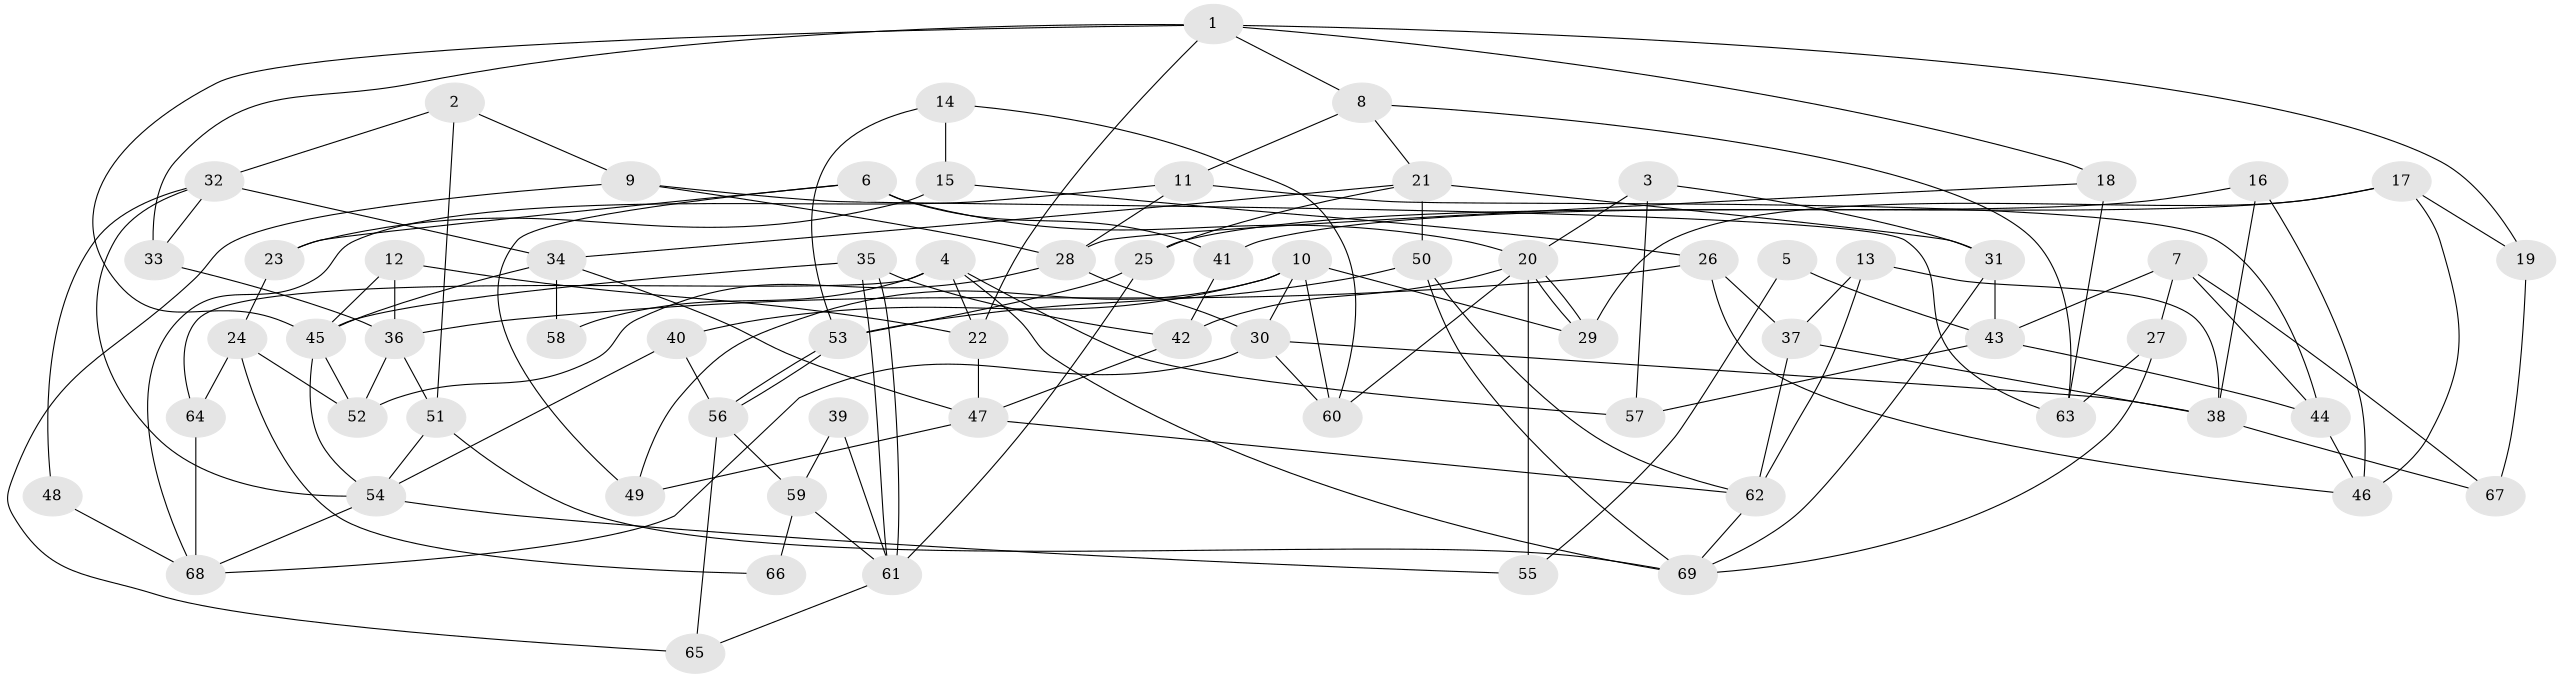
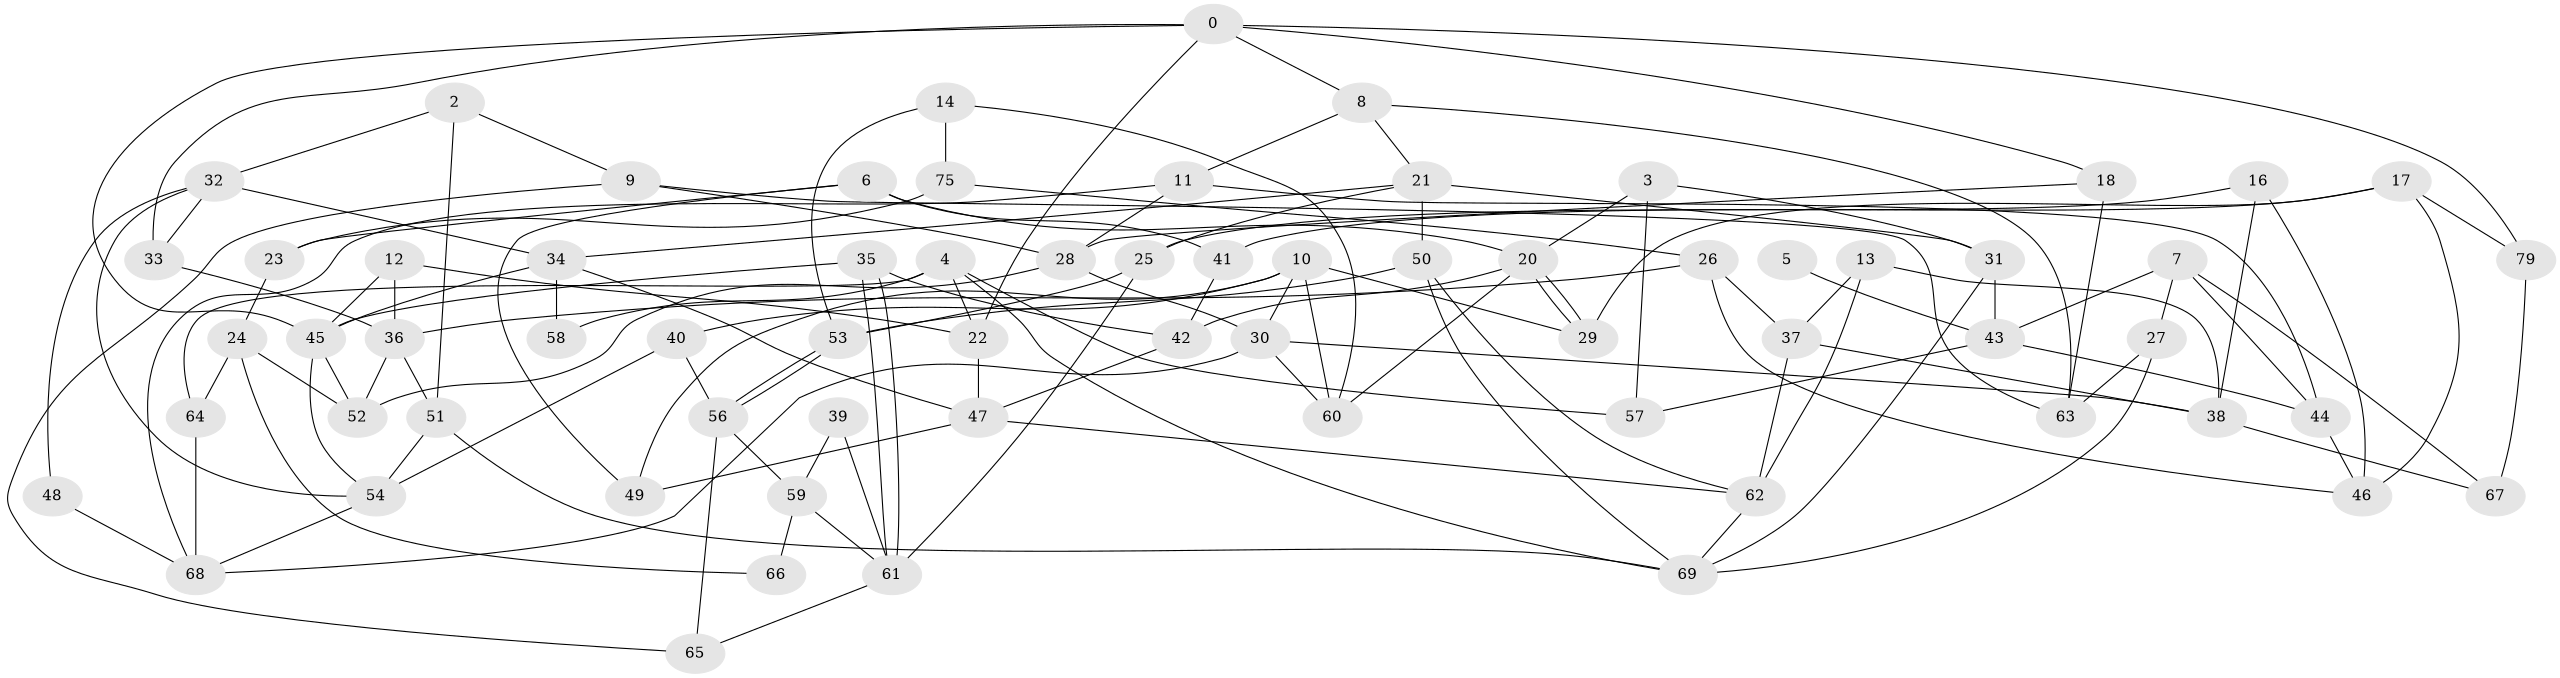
(1214, 24) -> (1214, 24)
(946, 181) -> (946, 181)
(2526, 260) -> (2526, 260)
(1528, 575) -> none
